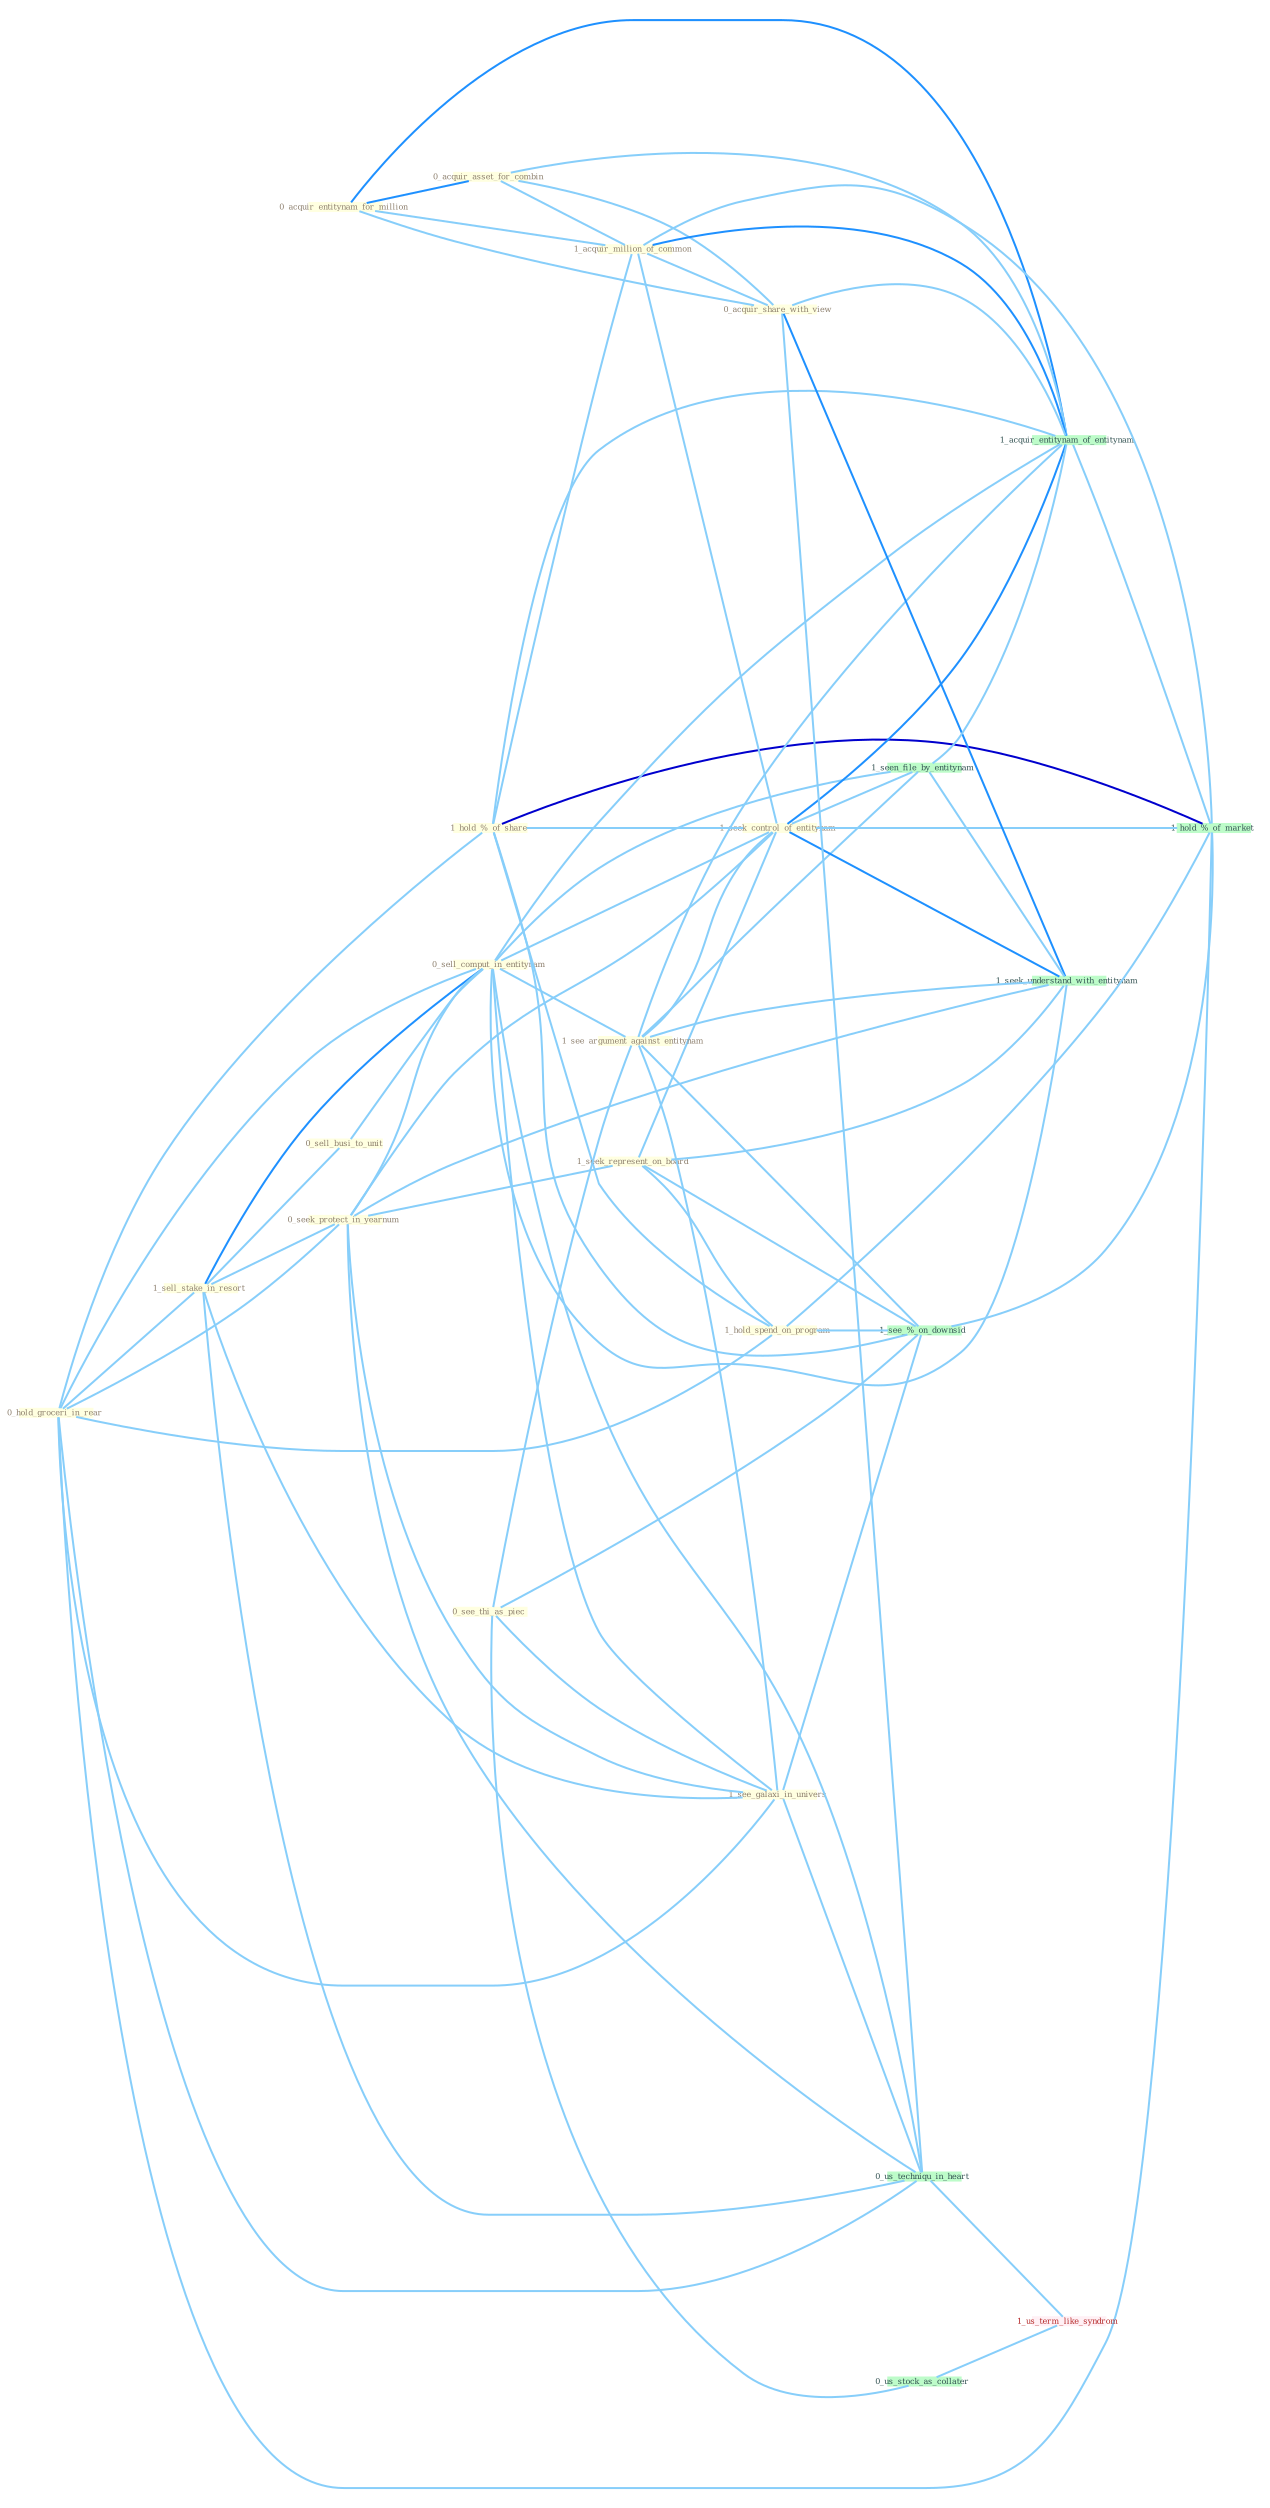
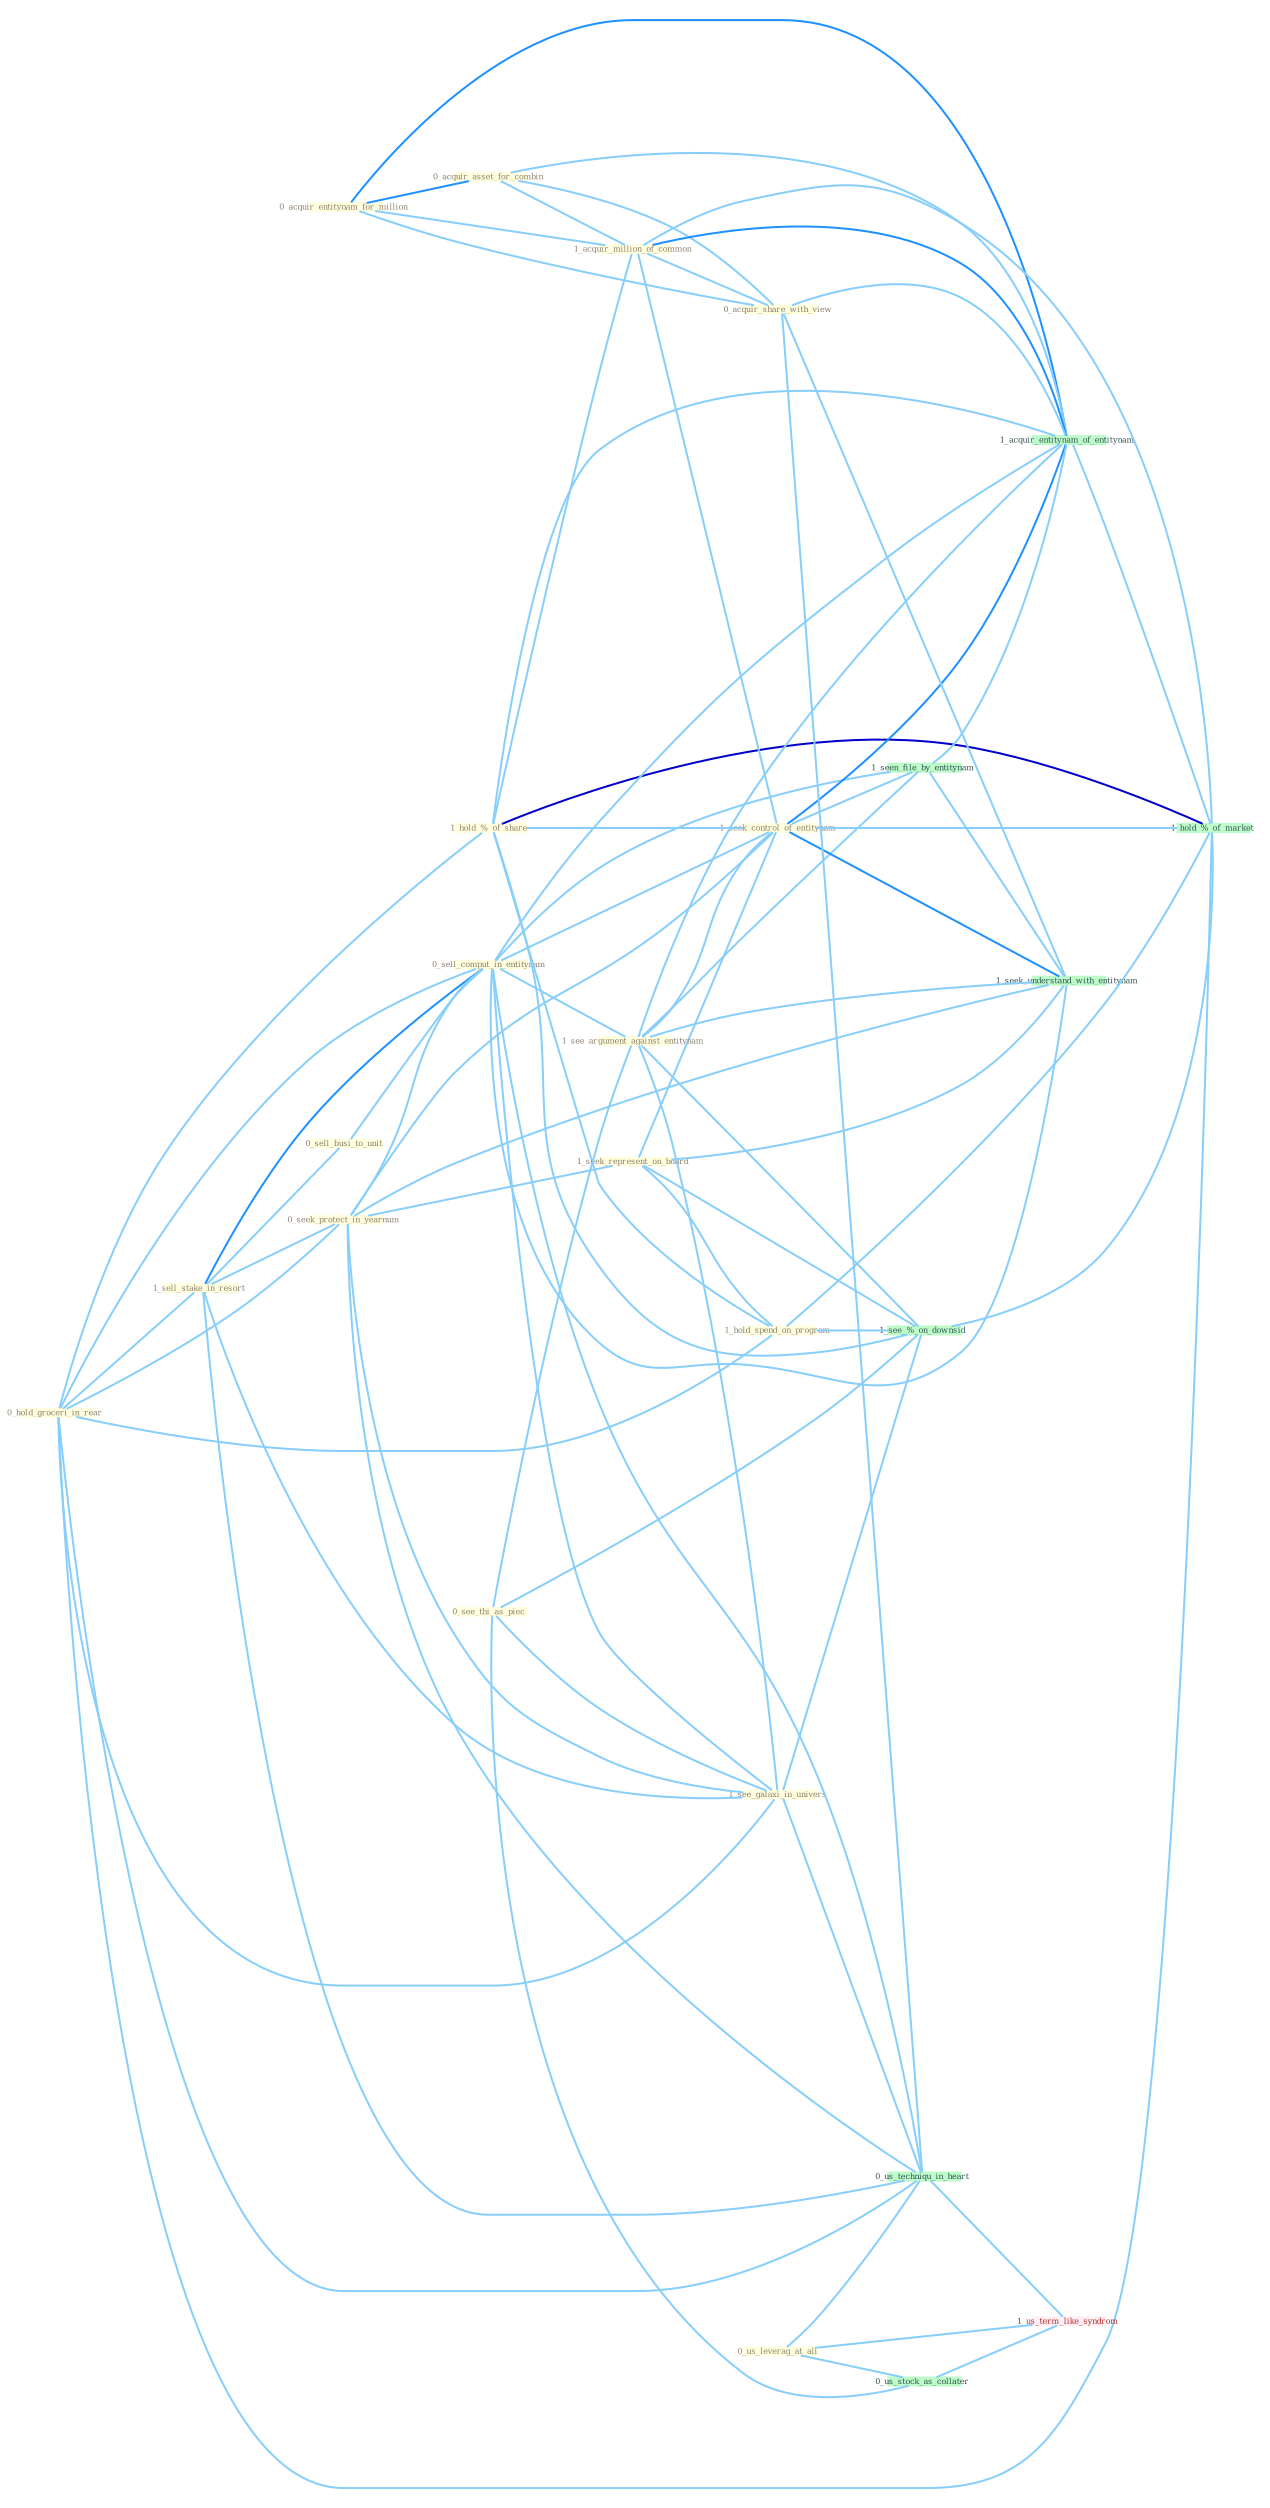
(924, 645) -> (924, 645)
none -> (780, 2351)
